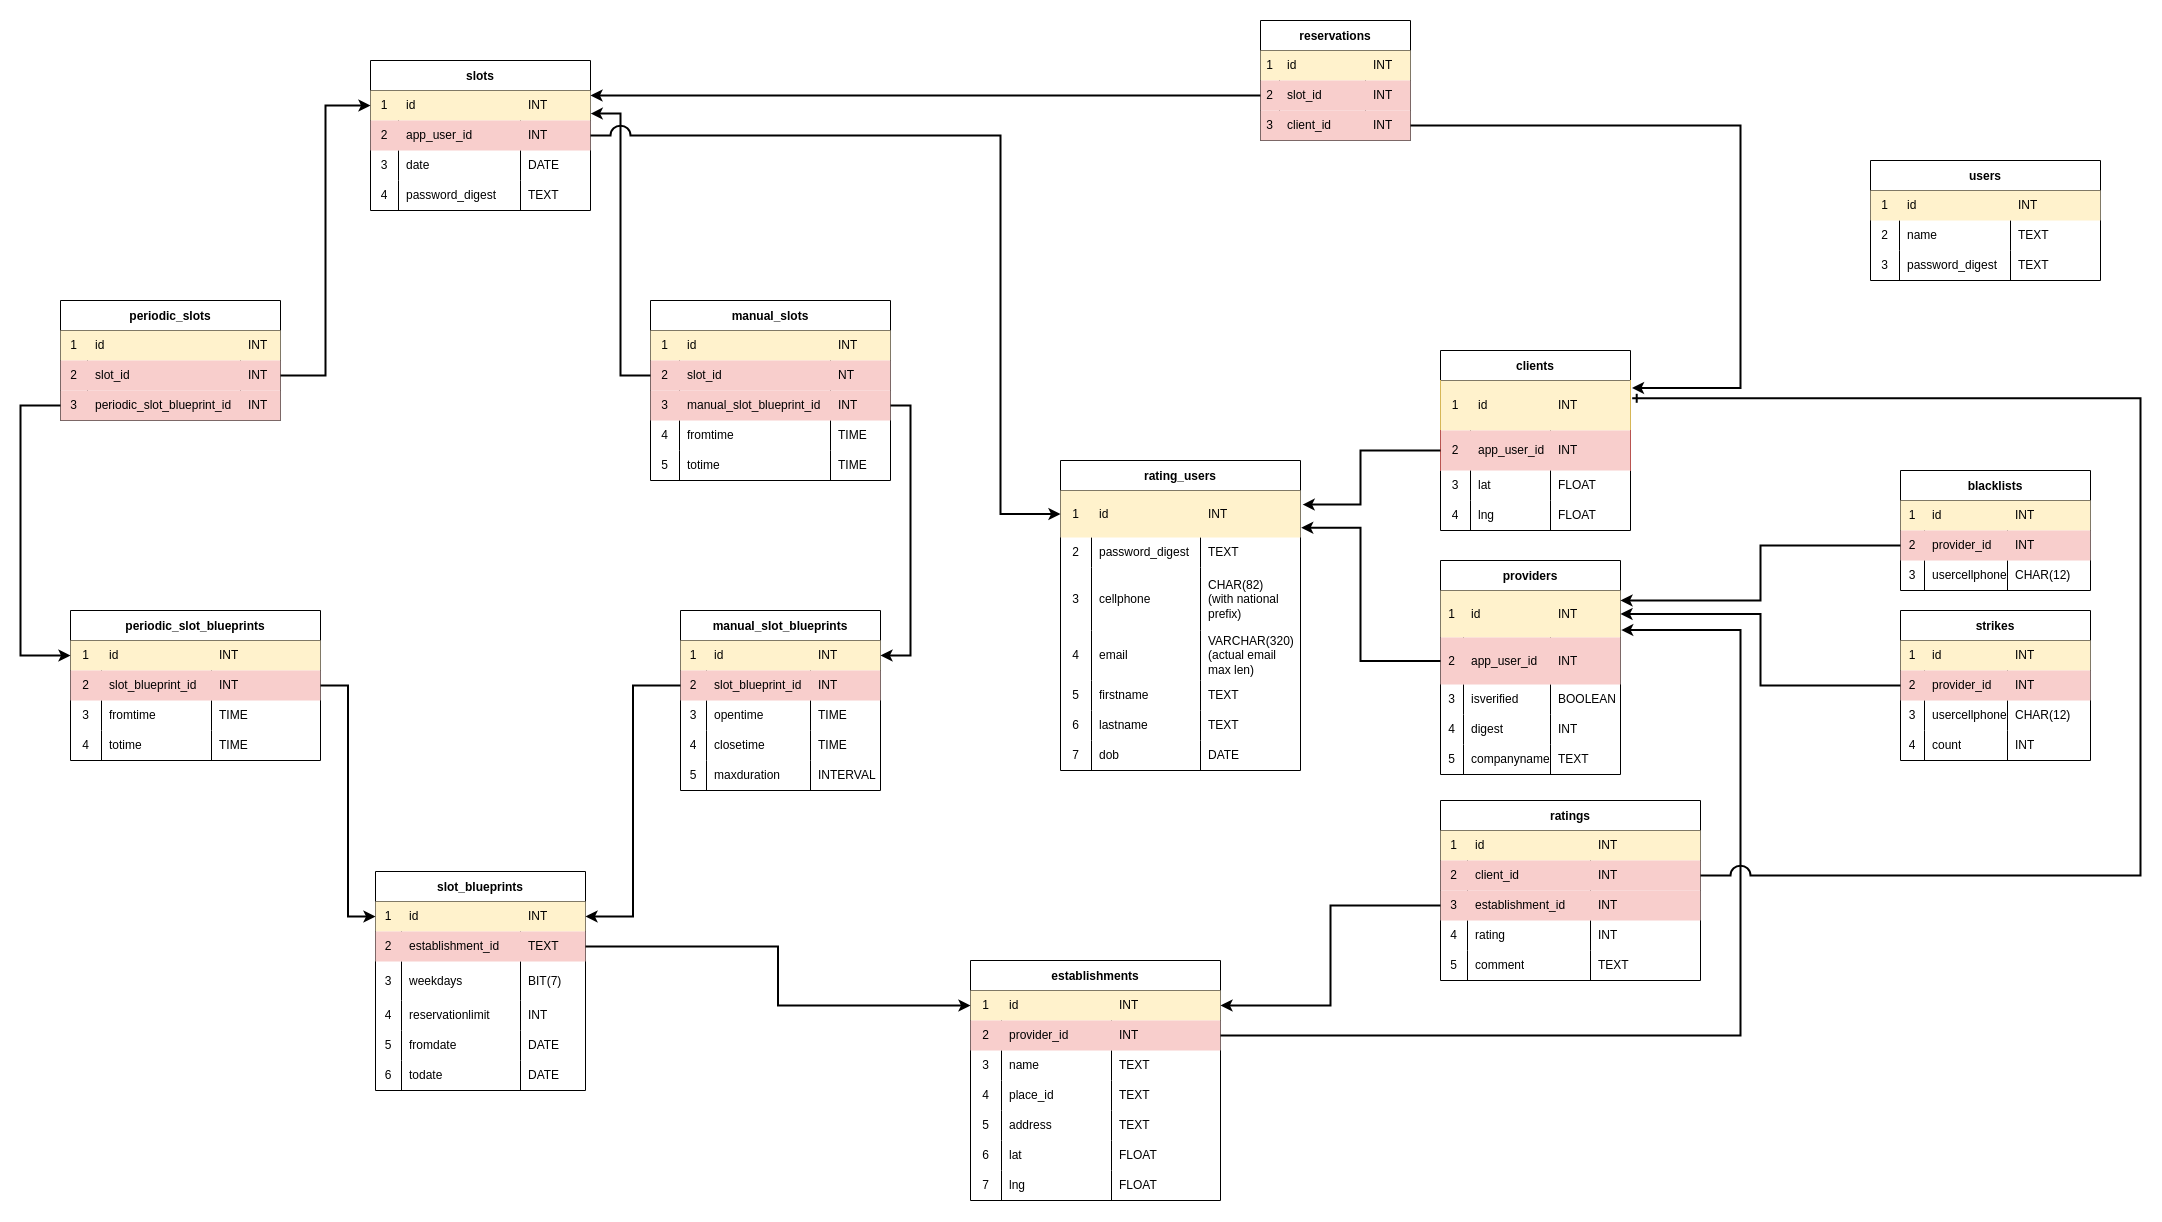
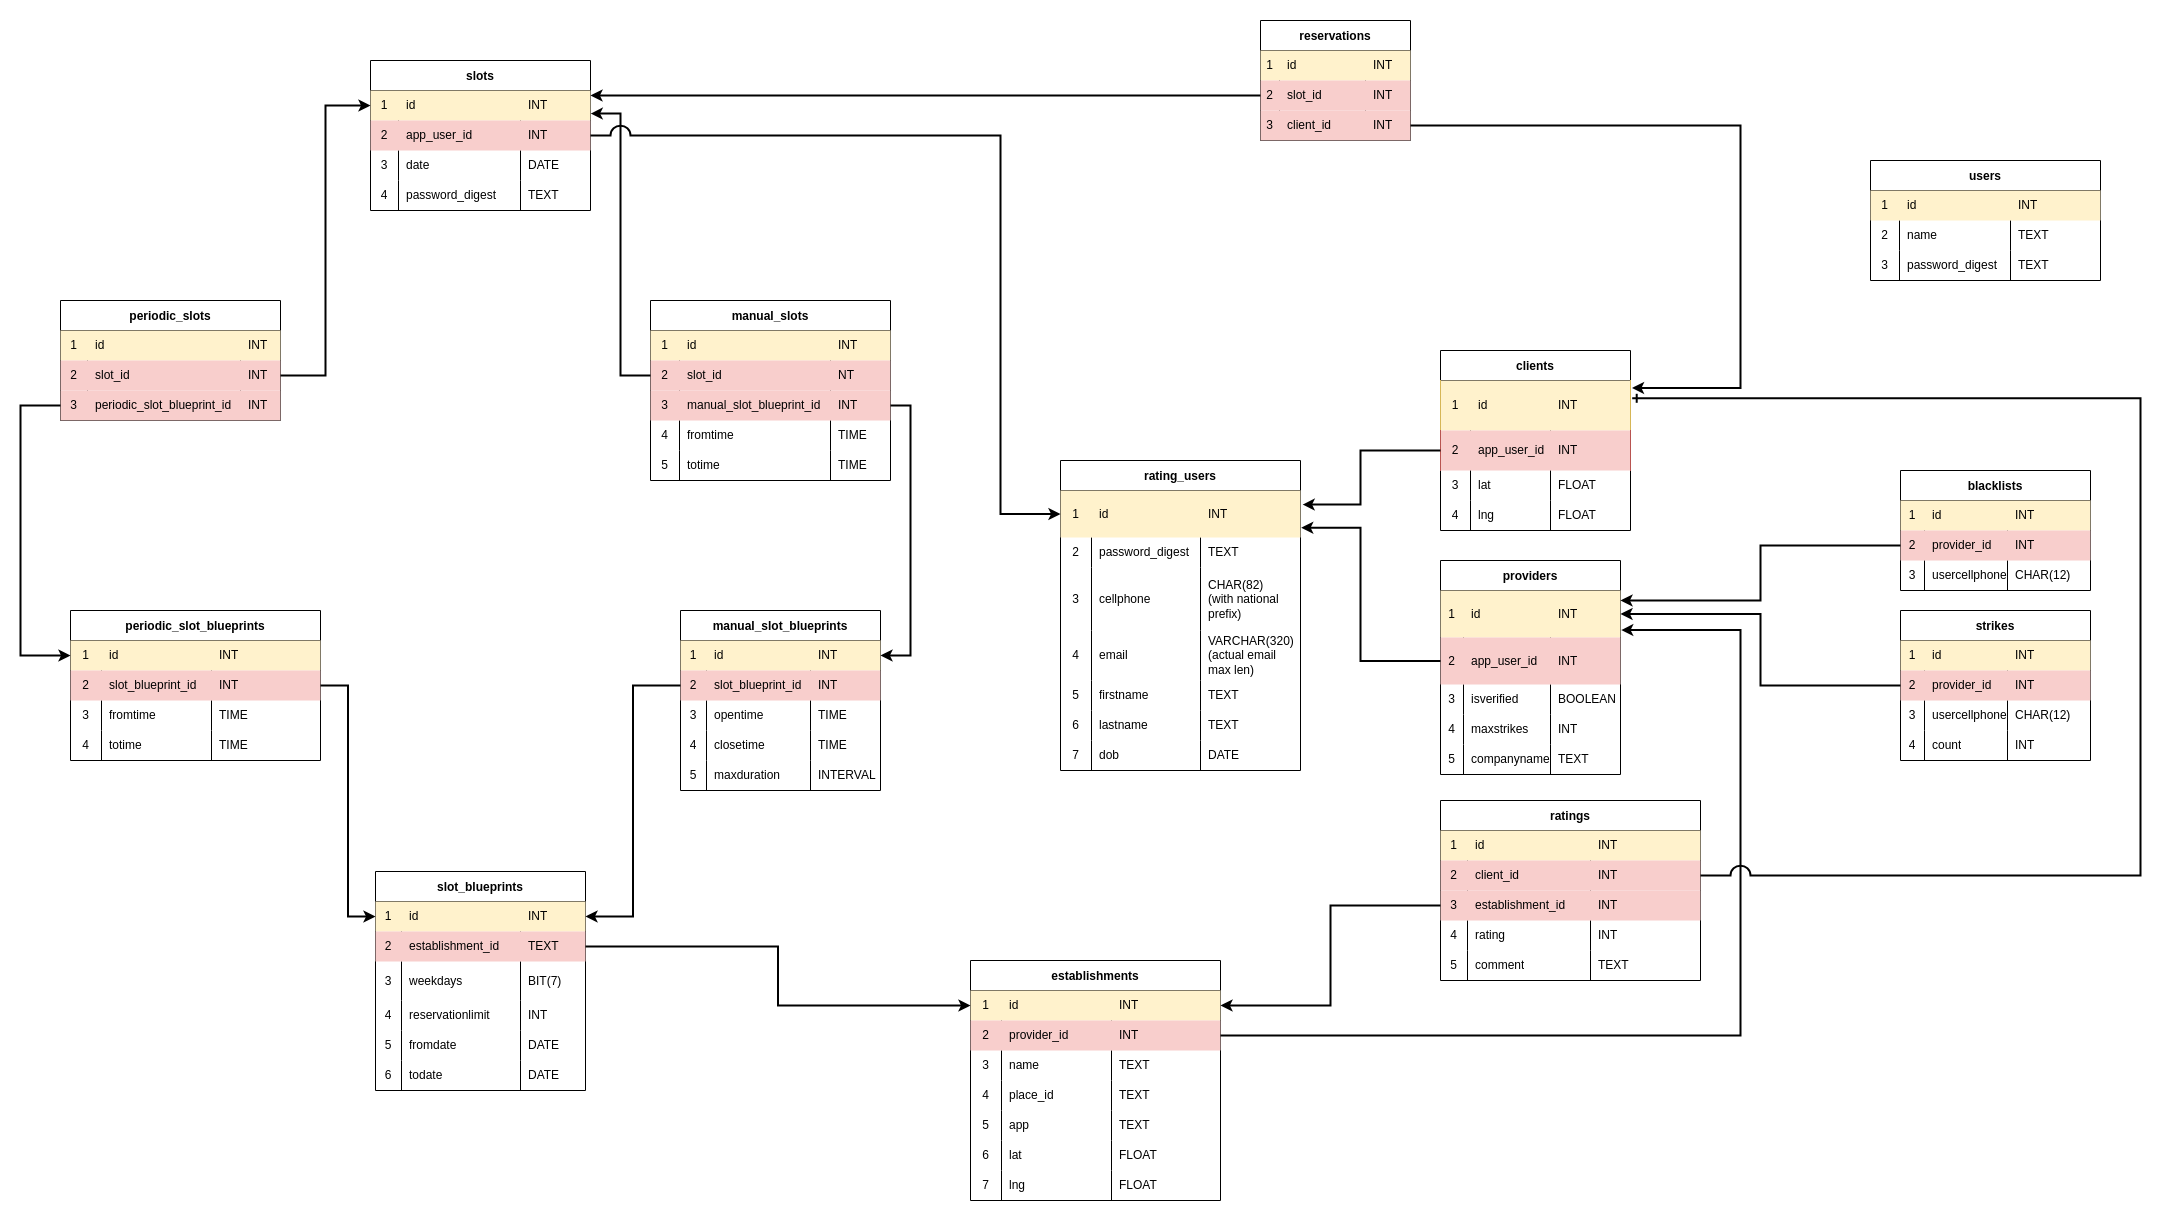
(1490, 730) -> (1504, 730)
(1033, 1126) -> (1020, 1126)
